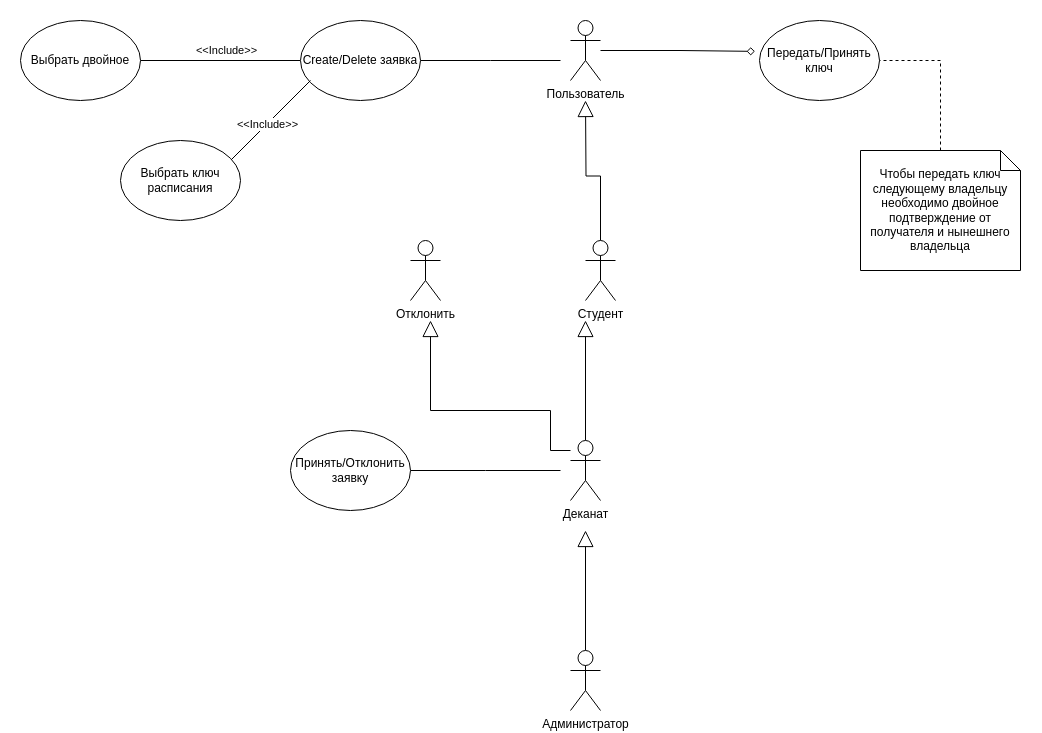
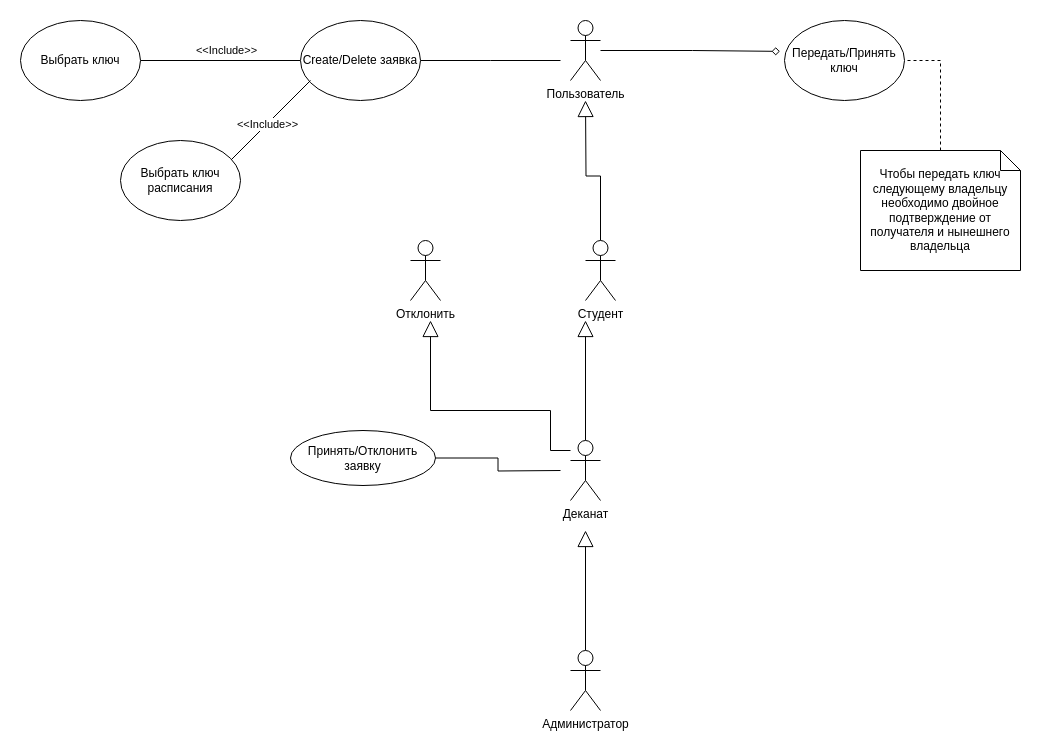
(81, 61) -> (81, 61)
(820, 61) -> (845, 61)
(351, 471) -> (363, 458)
